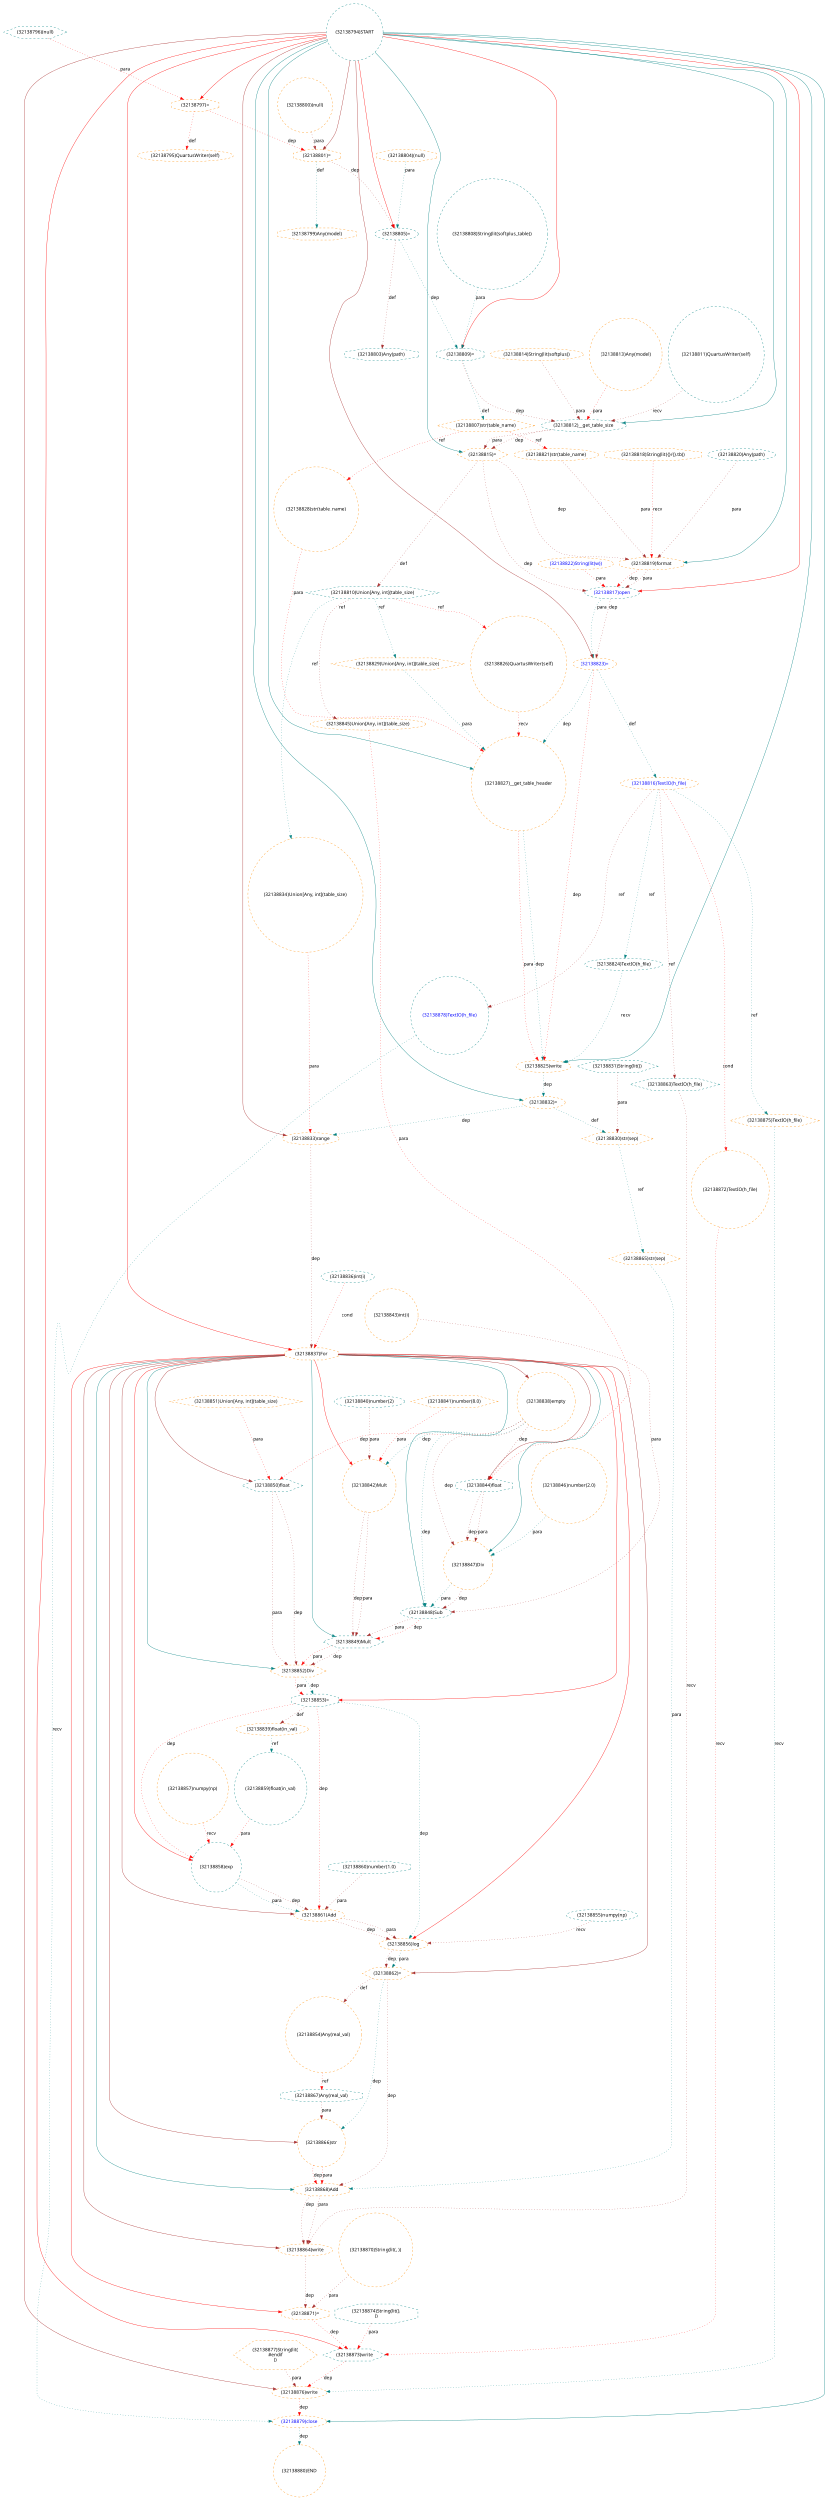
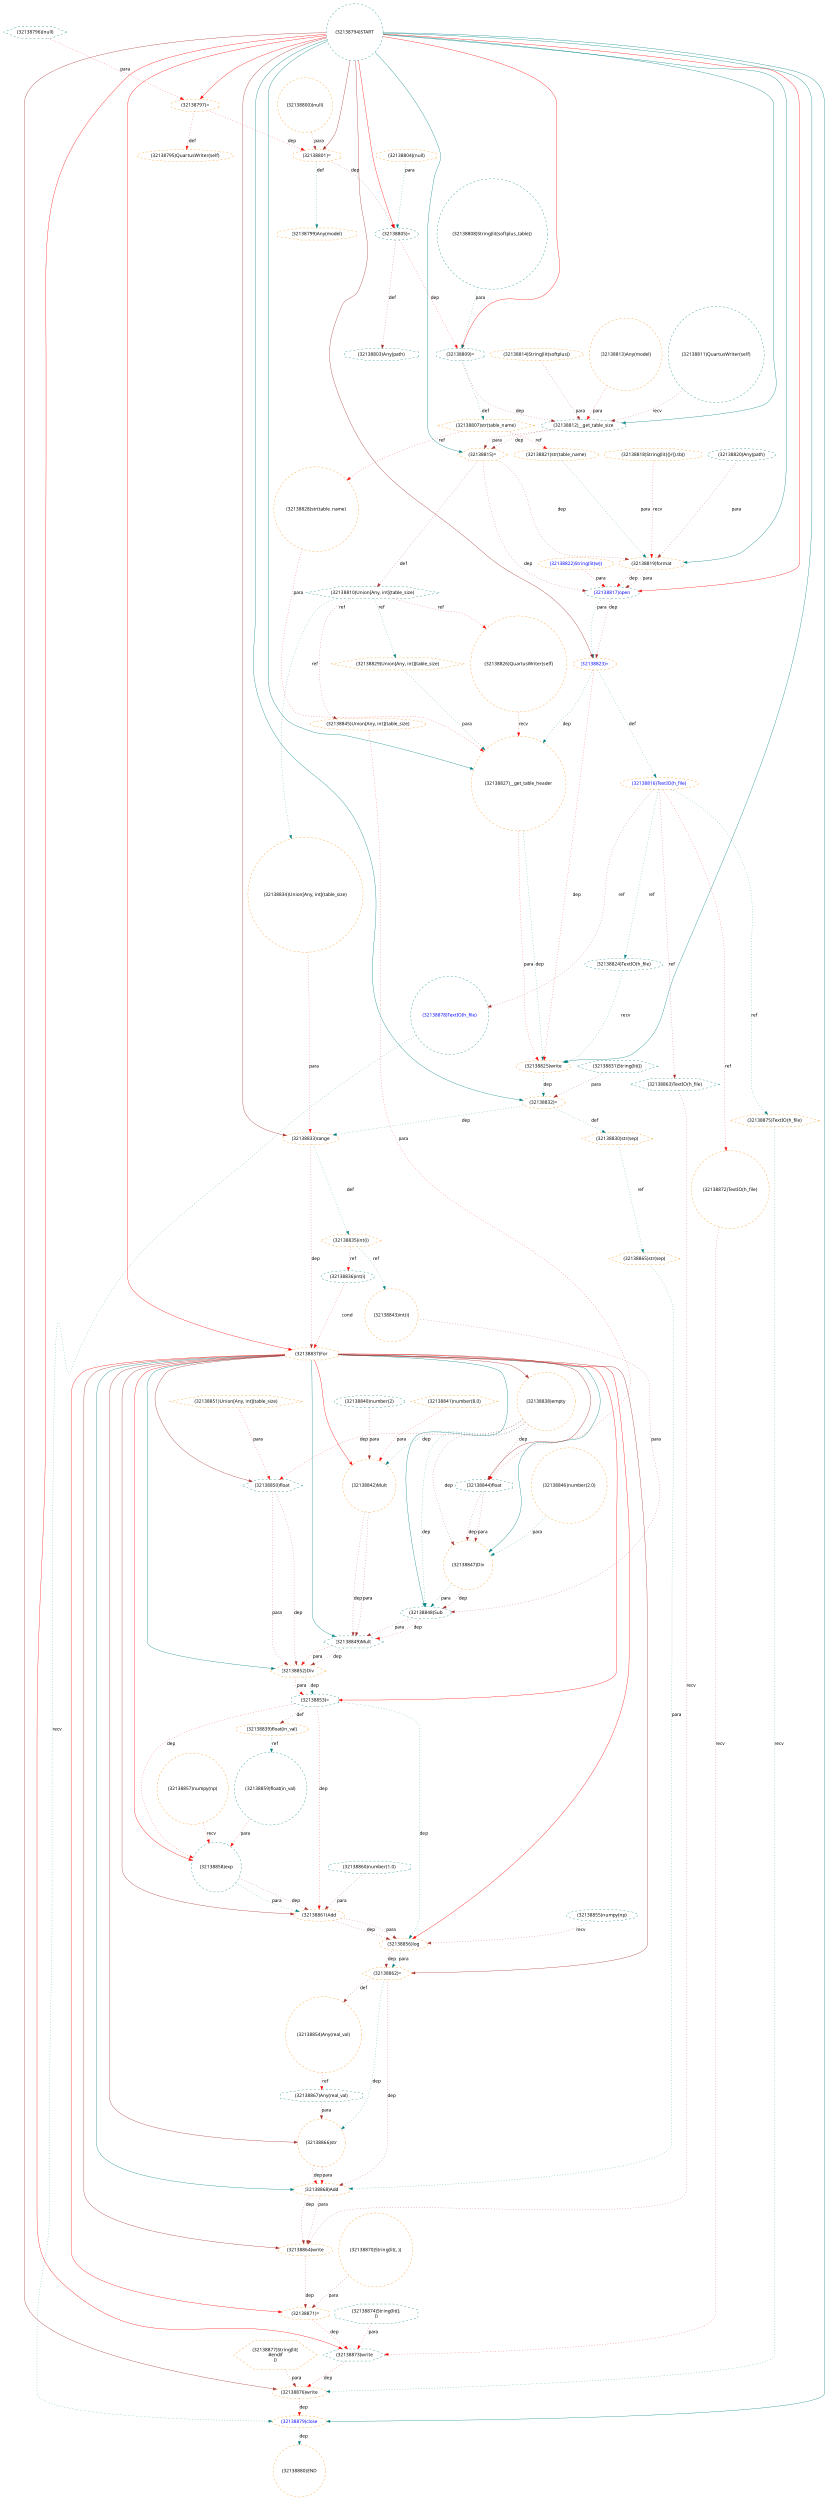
(425, 287) -> (425, 287)
(603, 508) -> (603, 508)
(728, 1066) -> (728, 1066)
(617, 1101) -> (581, 1084)
none -> (351, 1241)
